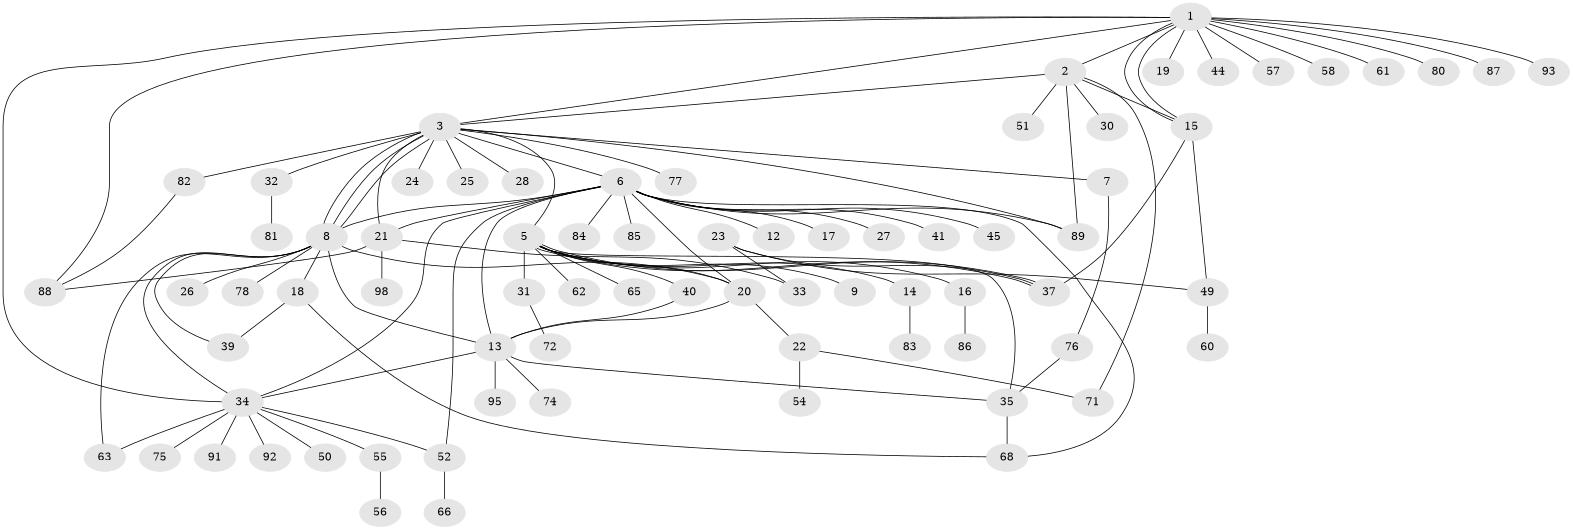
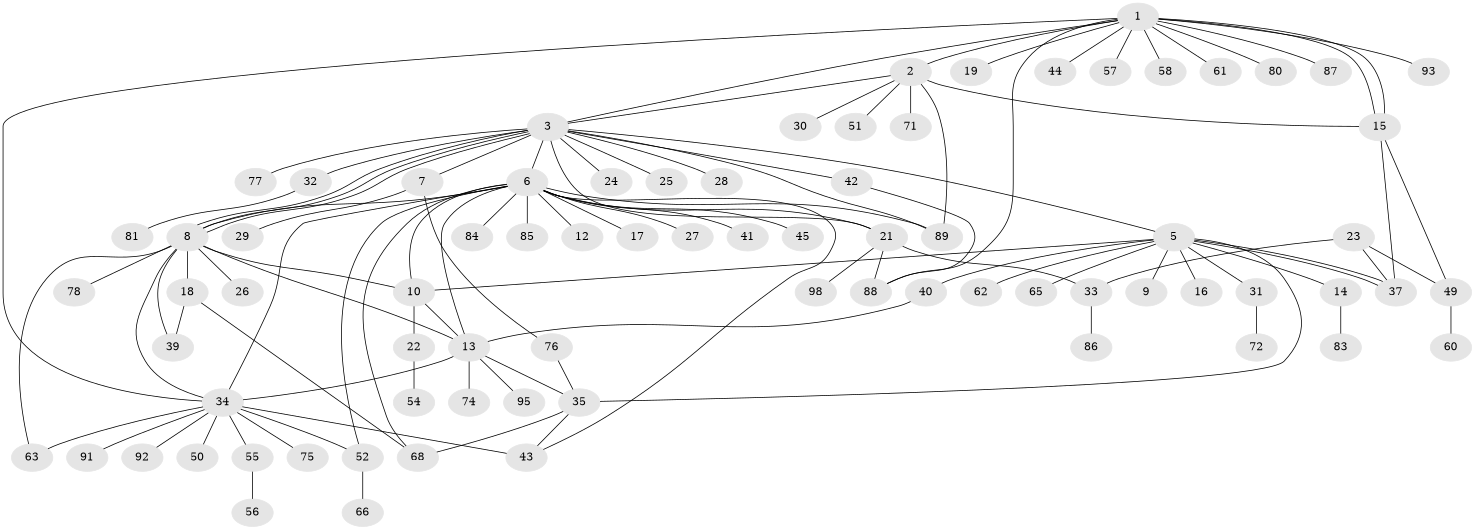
(184, 182) -> (852, 182)
none -> (243, 237)
(745, 292) -> (414, 292)
(965, 320) -> (1091, 320)
(947, 372) -> none
none -> (527, 458)
